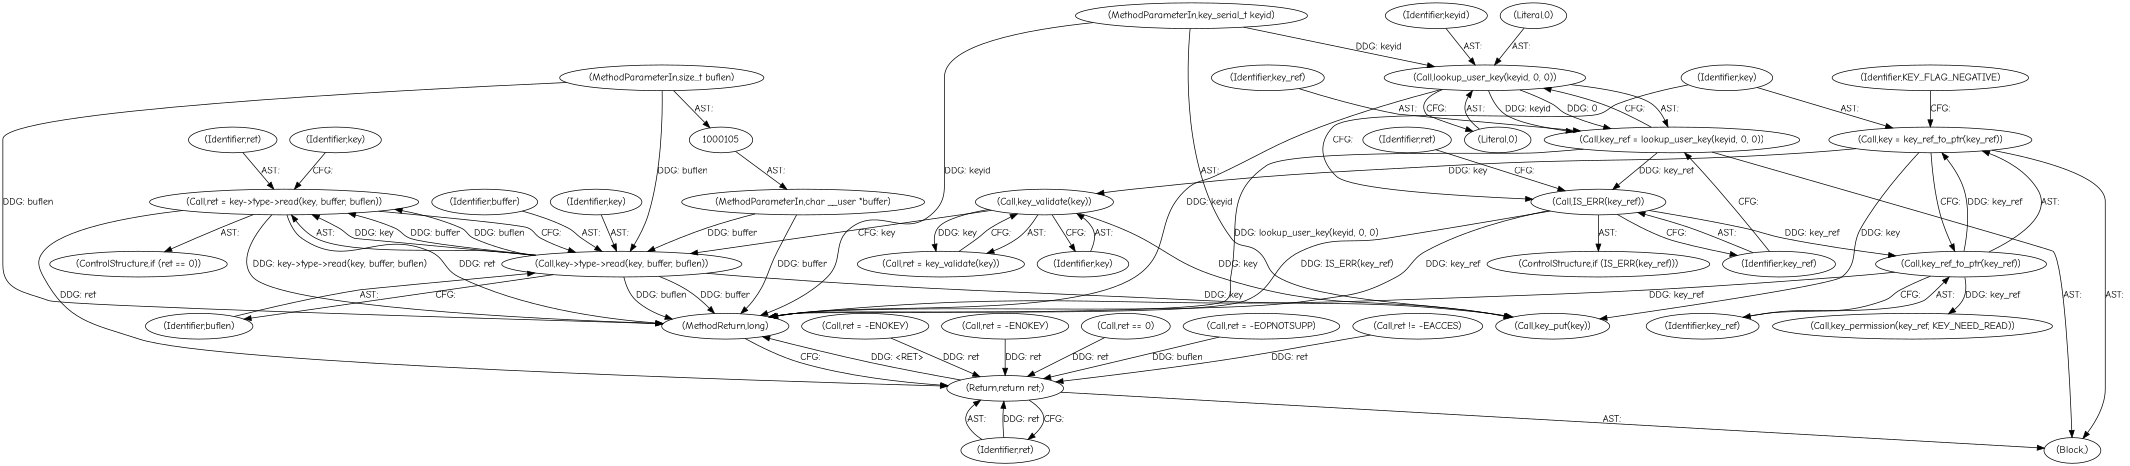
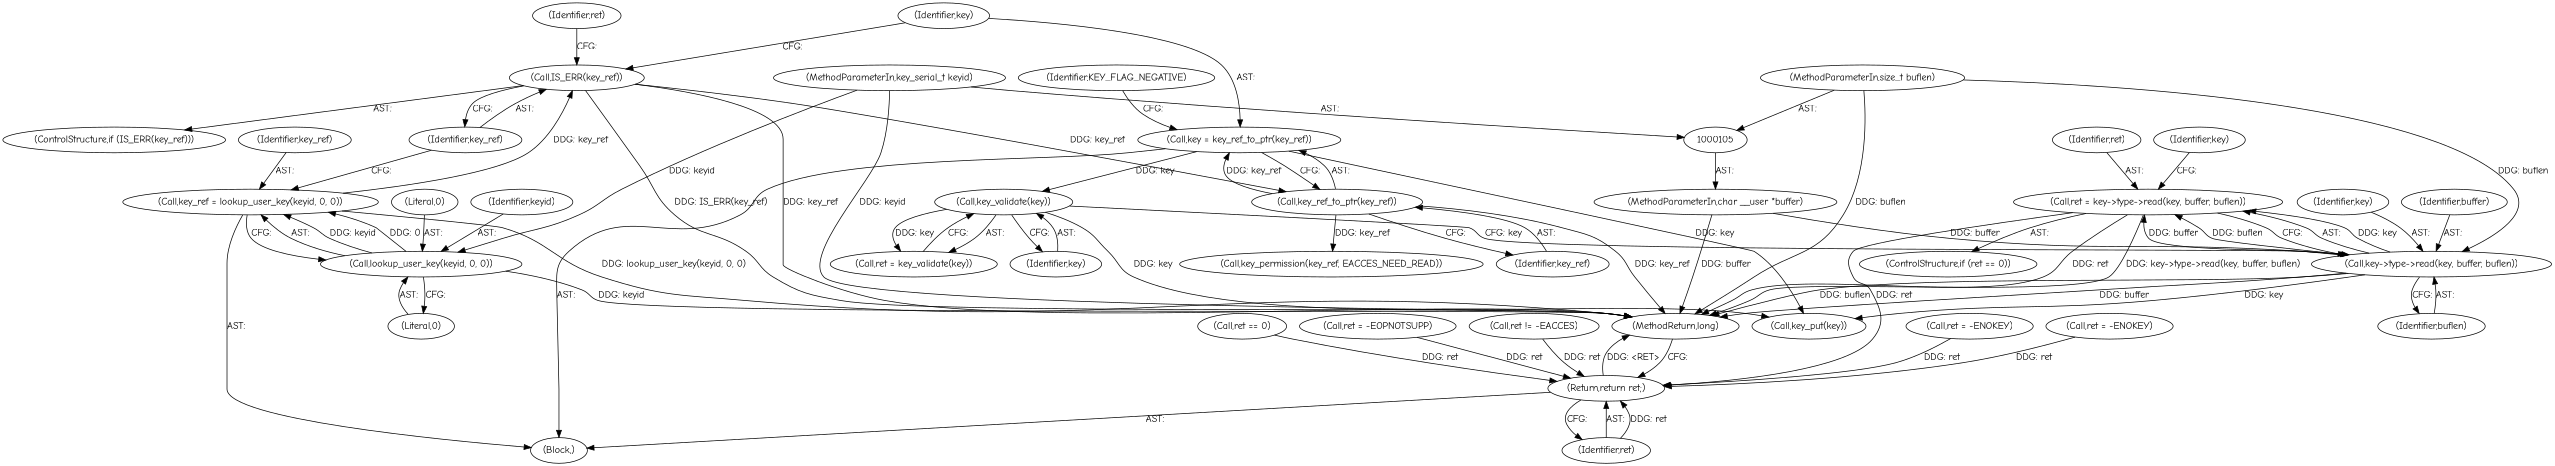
(1263, 257) -> (1324, 114)
(1913, 326) -> (1331, 264)
(1178, 357) -> (1525, 357)
